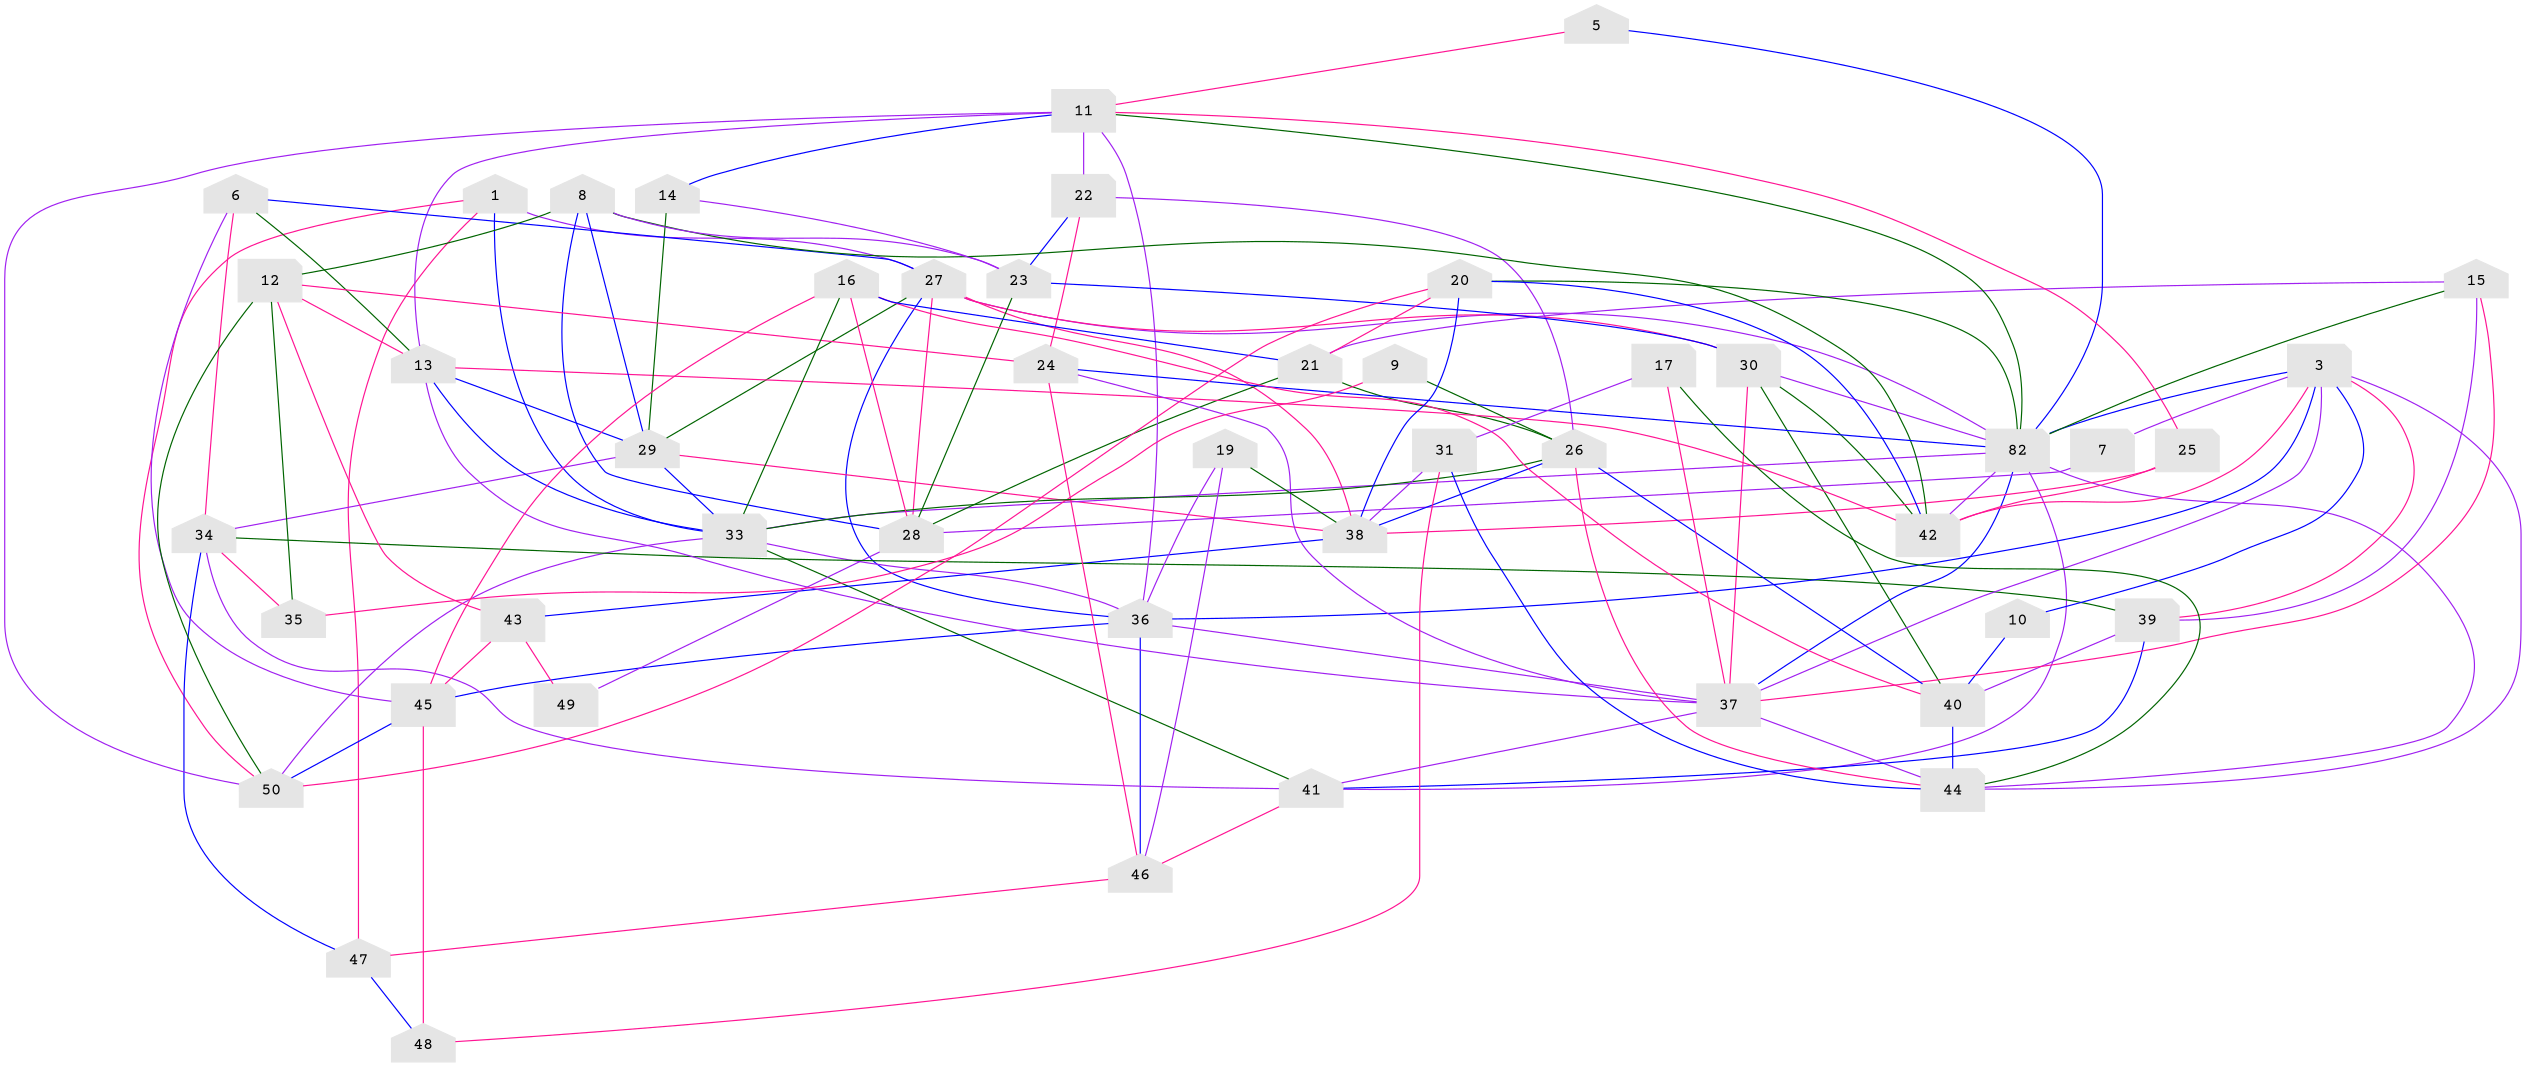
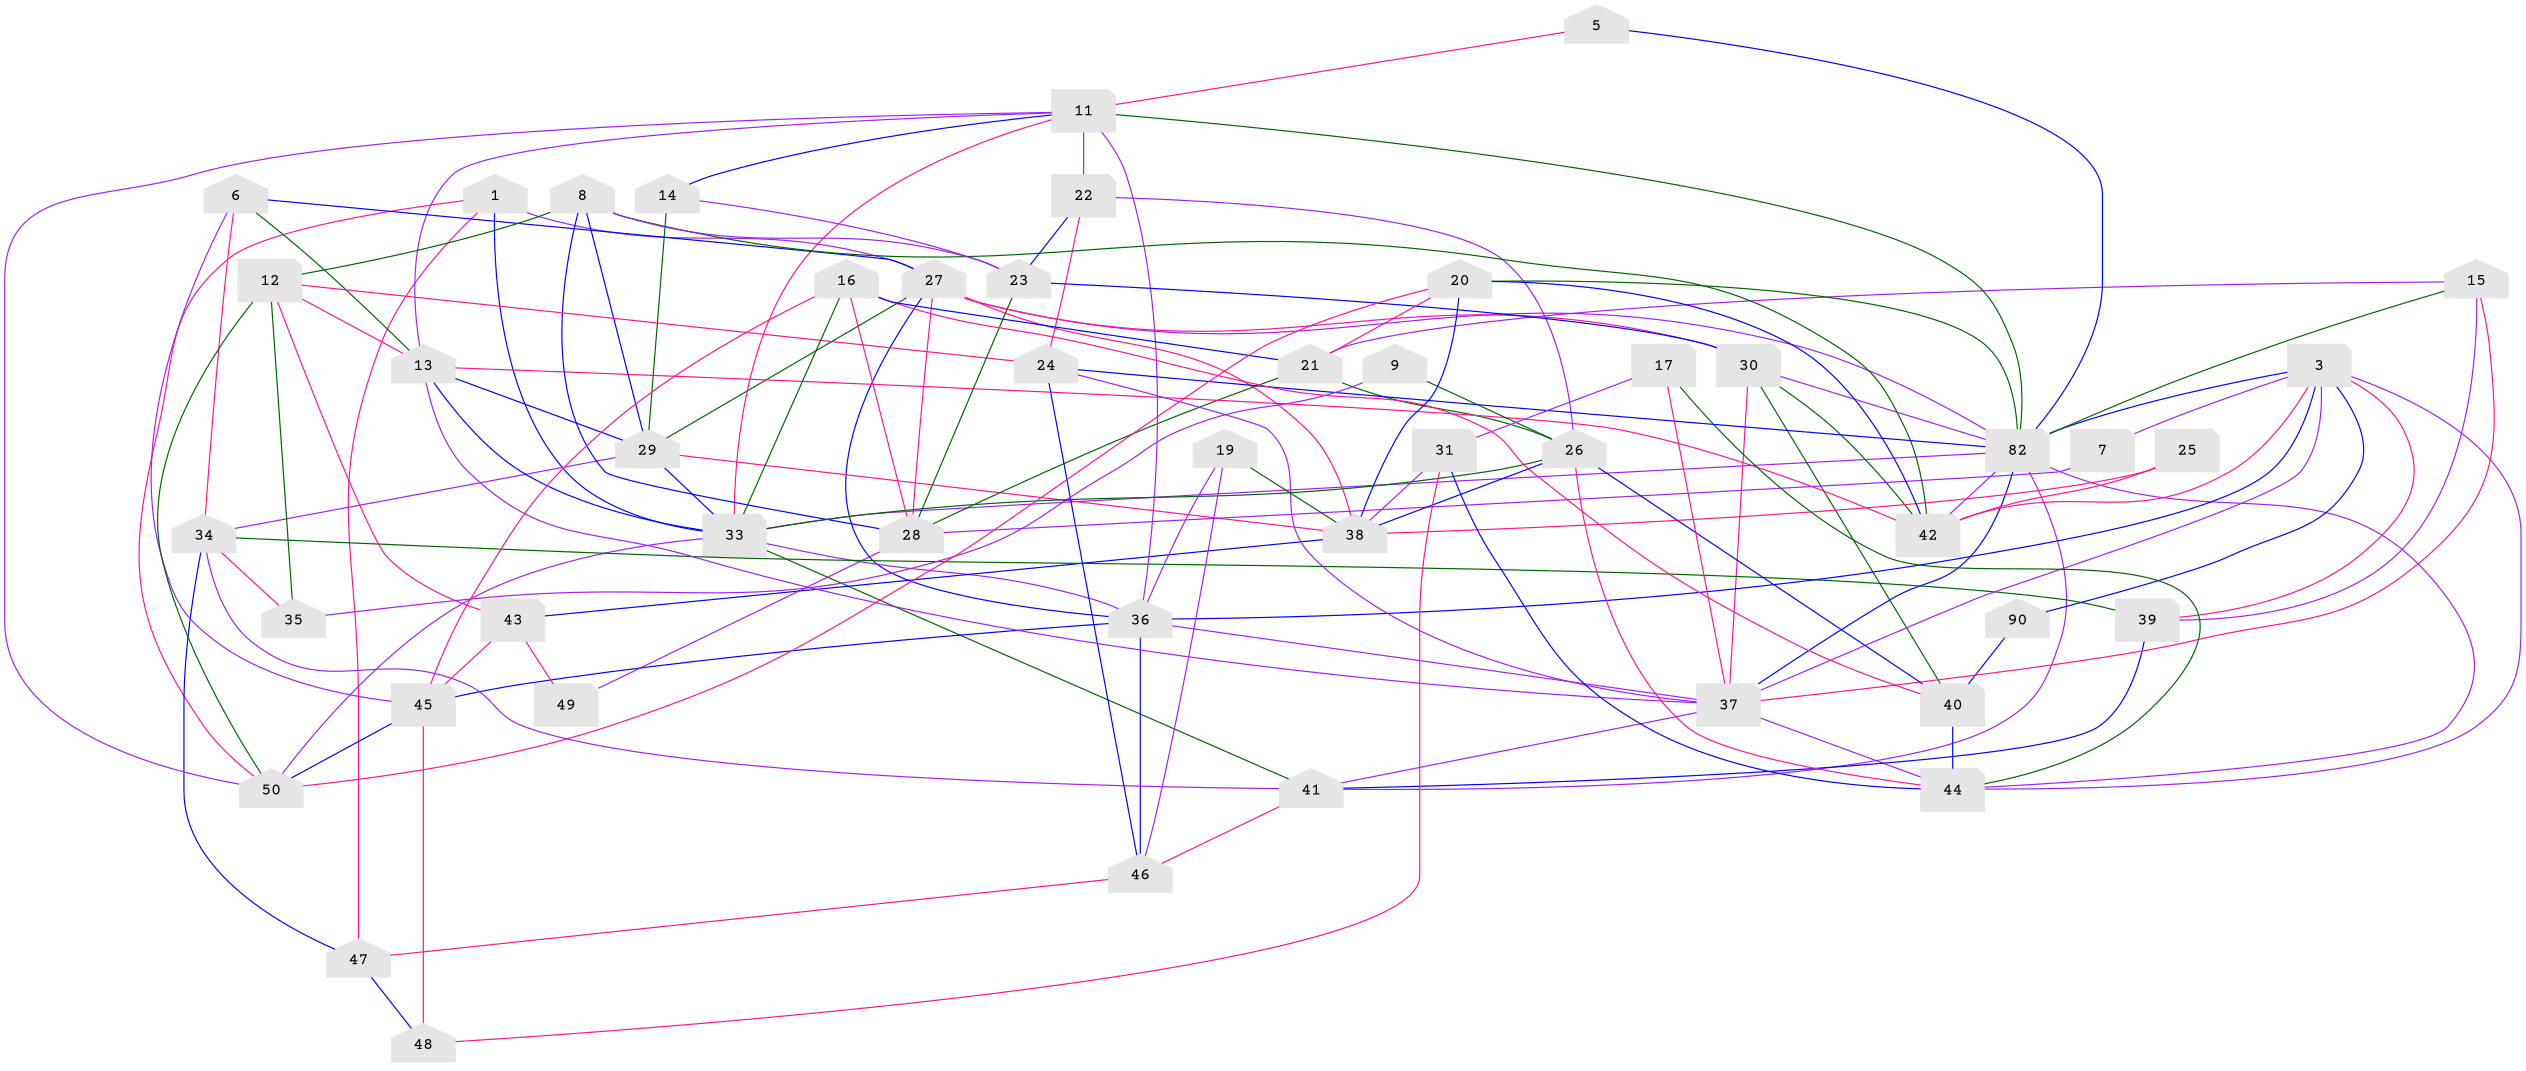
(1688, 166) -> (802, 263)
(995, 542) -> (995, 542)
(1091, 607) -> (1091, 607)
(2018, 620) -> (2018, 620)
(2069, 654) -> none
